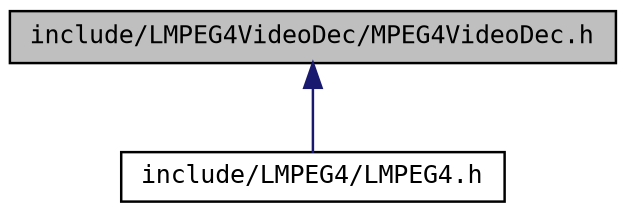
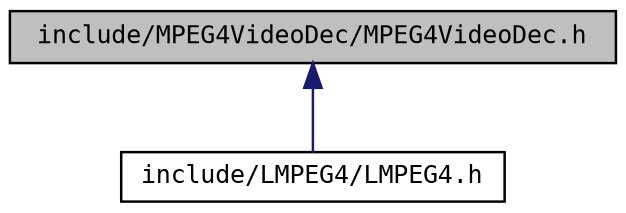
(313, 37) -> (313, 37)
